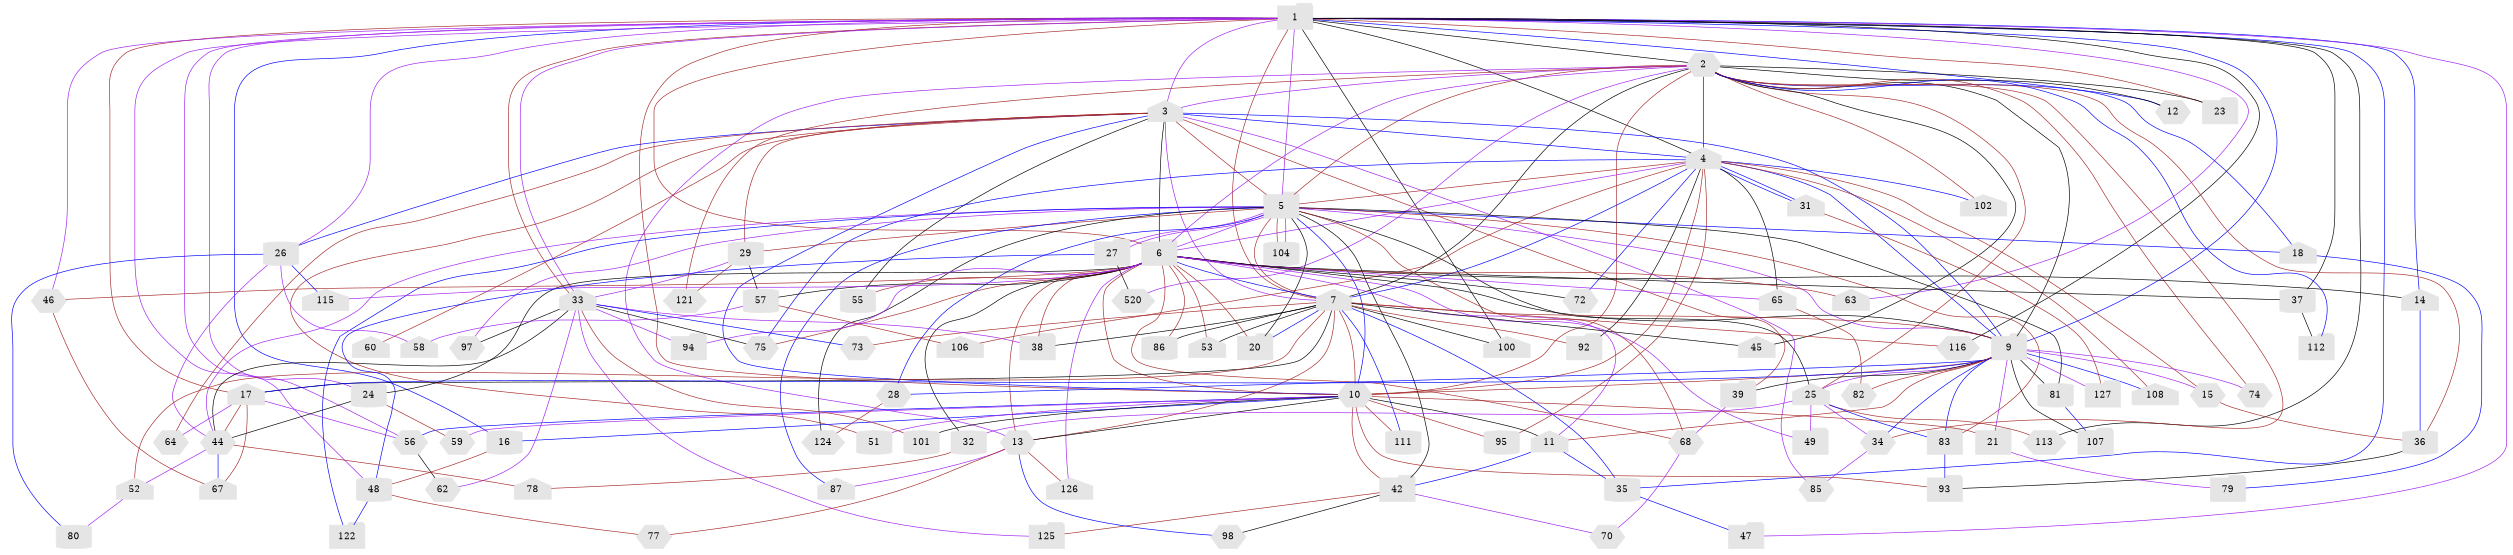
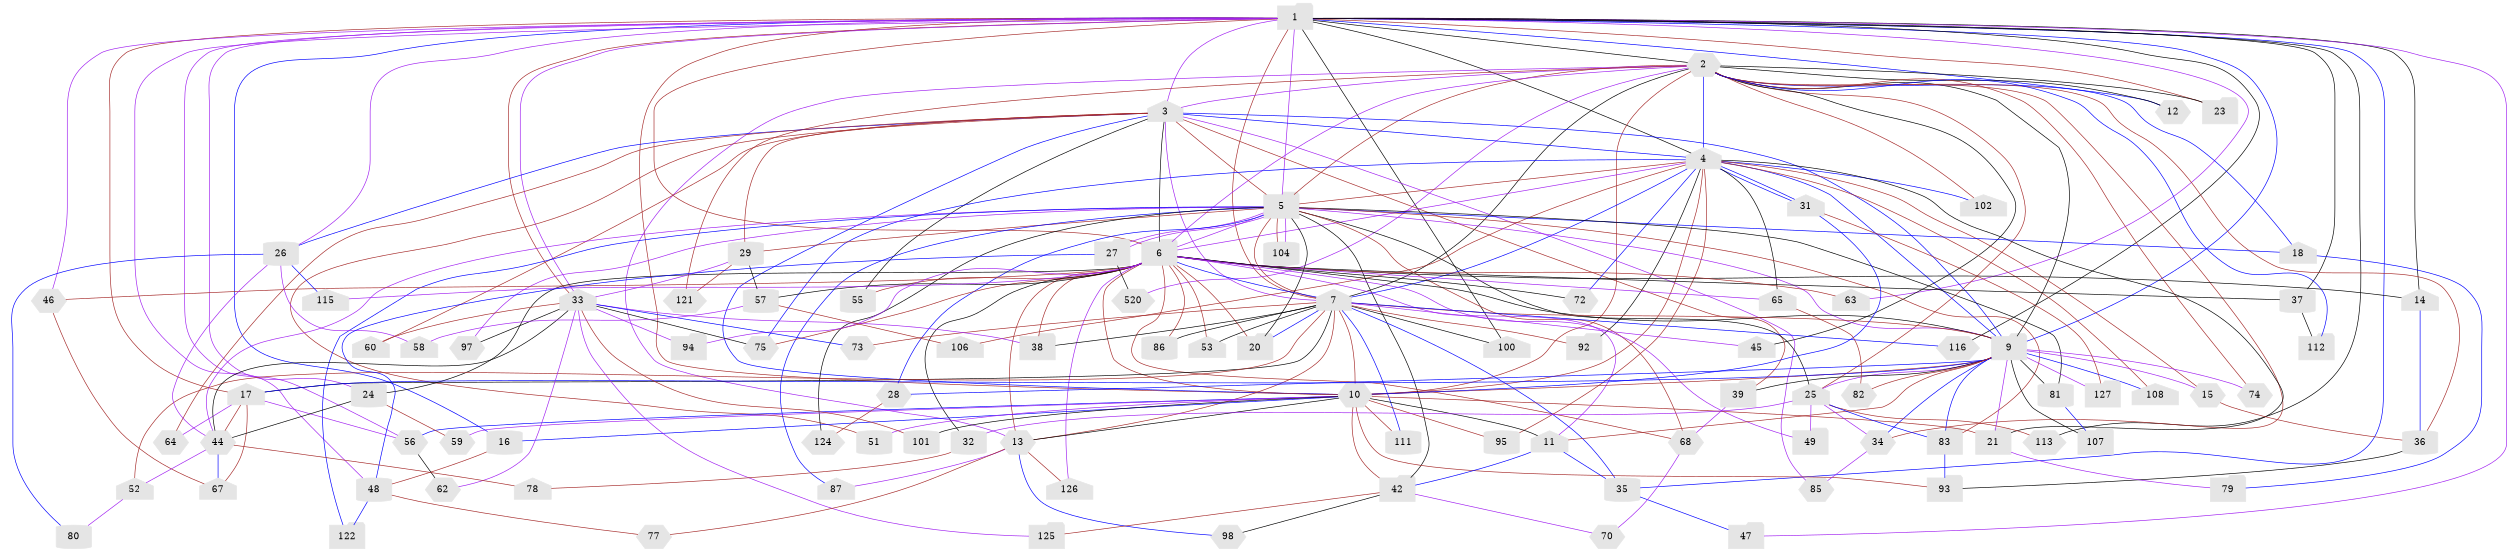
(1976, 25) -> (1976, 25)
(1344, 265) -> (1756, 365)
none -> (2156, 288)
none -> (470, 318)
(1645, 324) -> (1645, 324)
(1564, 327) -> (1564, 327)
